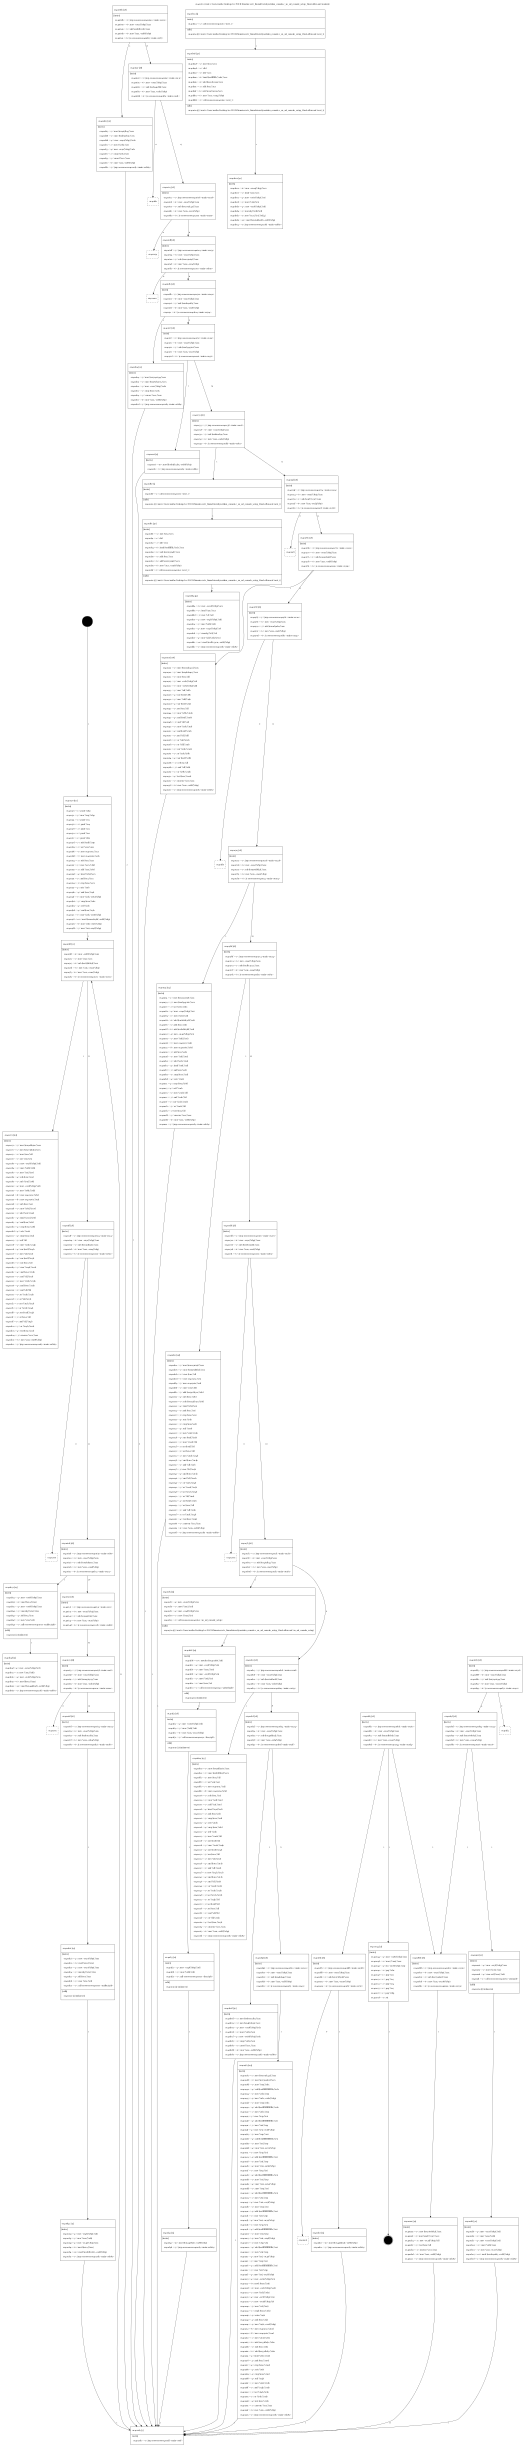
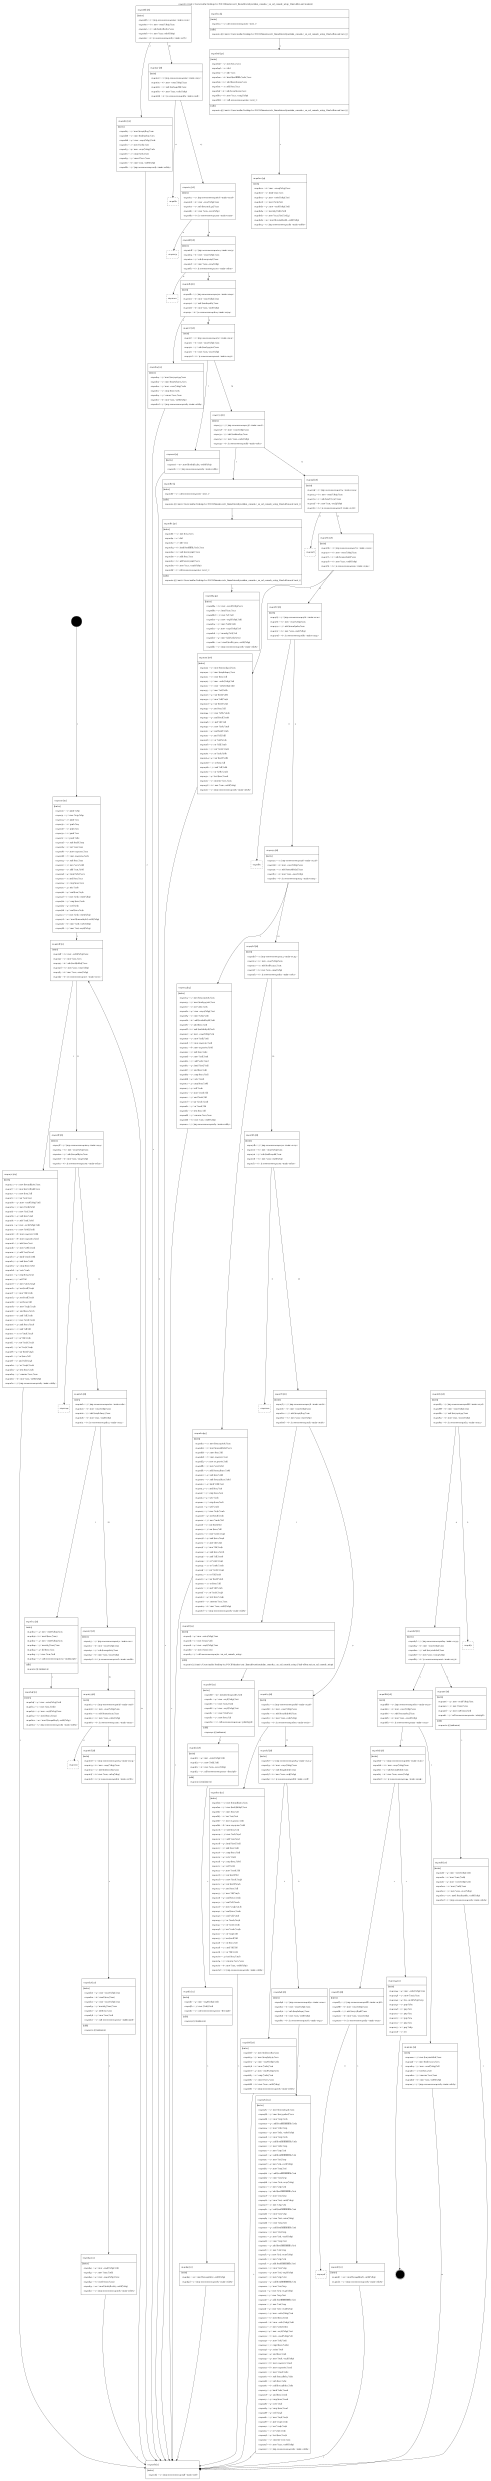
(413, 1851) -> (402, 1736)
none -> (19, 1963)
